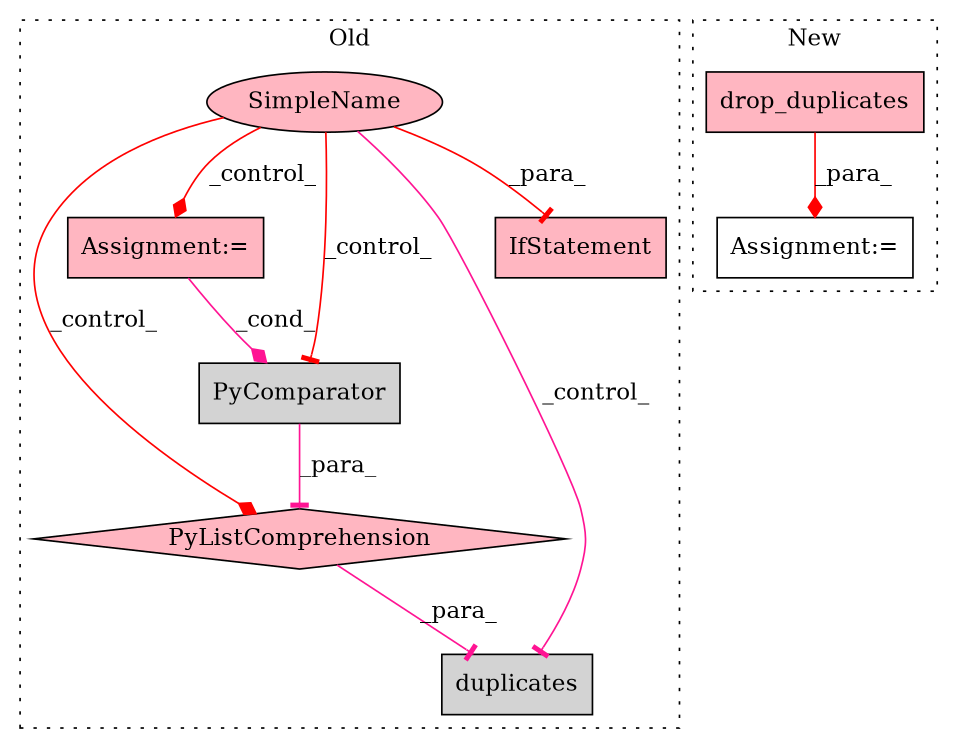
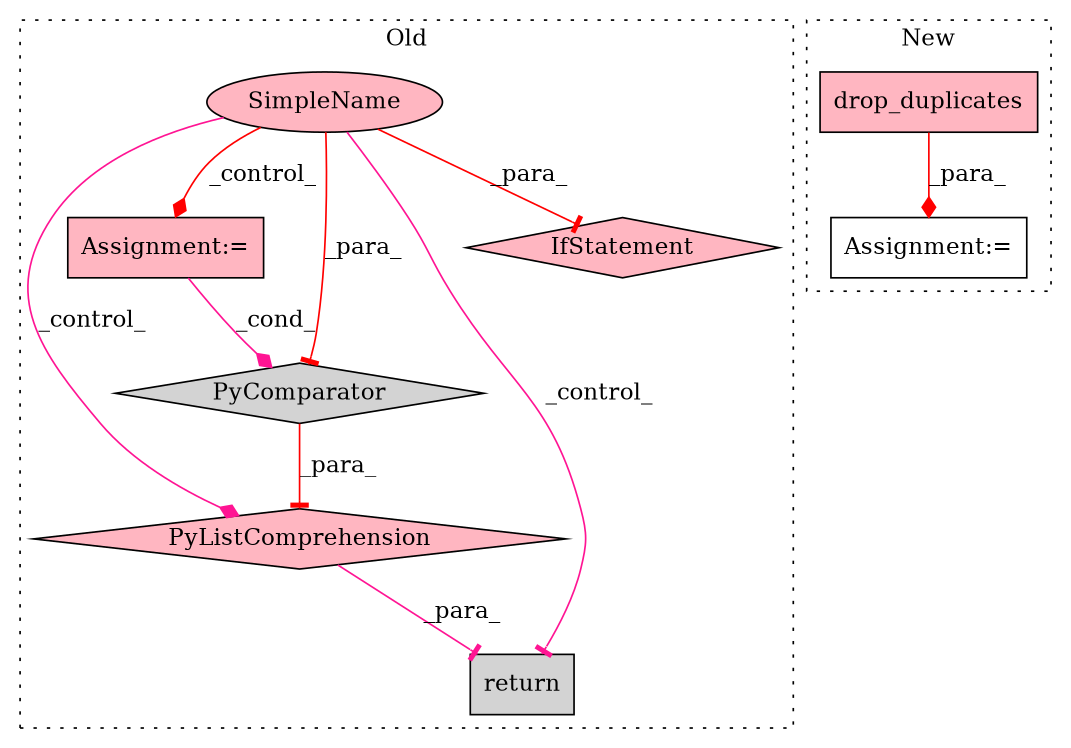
(378, 248) -> (363, 248)
(581, 248) -> (623, 248)
(38, 302) -> (32, 315)
(300, 393) -> (300, 393)
(300, 462) -> (300, 462)
(517, 685) -> (522, 685)
